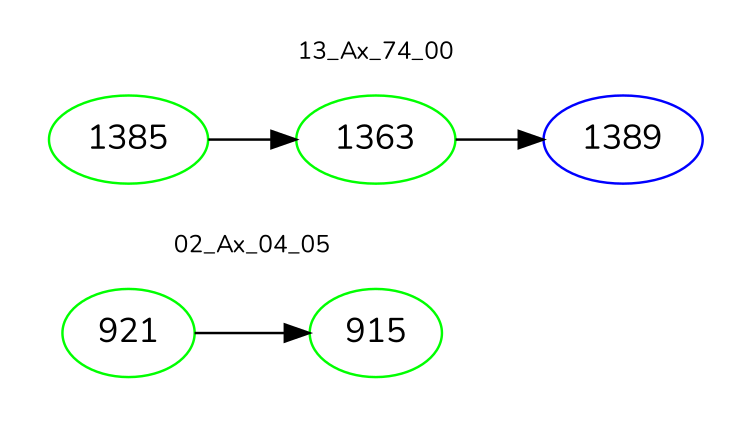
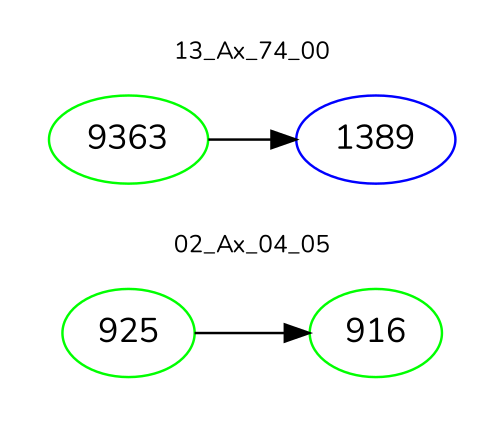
(129, 140) -> none
(376, 140) -> (129, 140)
(129, 333) -> (129, 333)
(376, 333) -> (376, 333)
